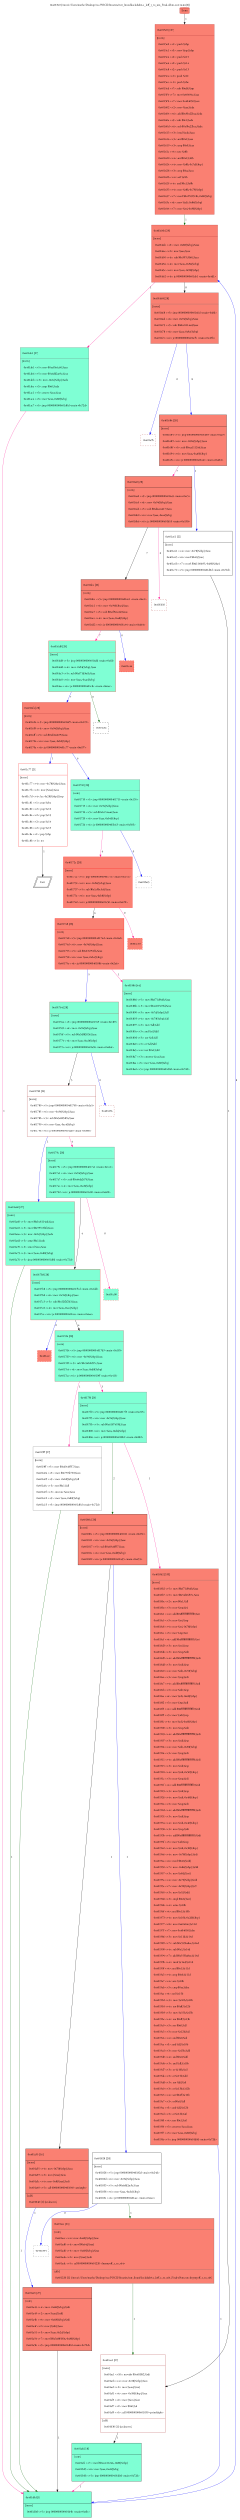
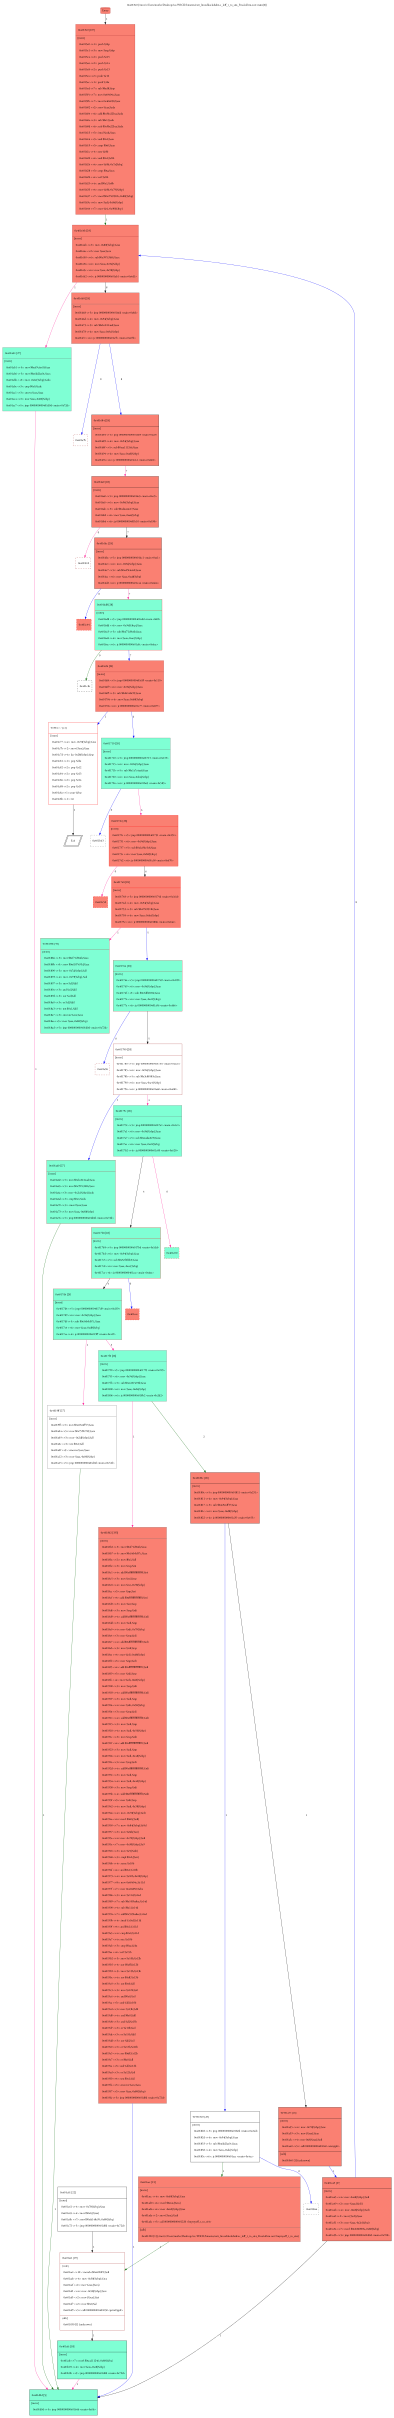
(195, 497) -> none
(235, 1449) -> (355, 1132)
